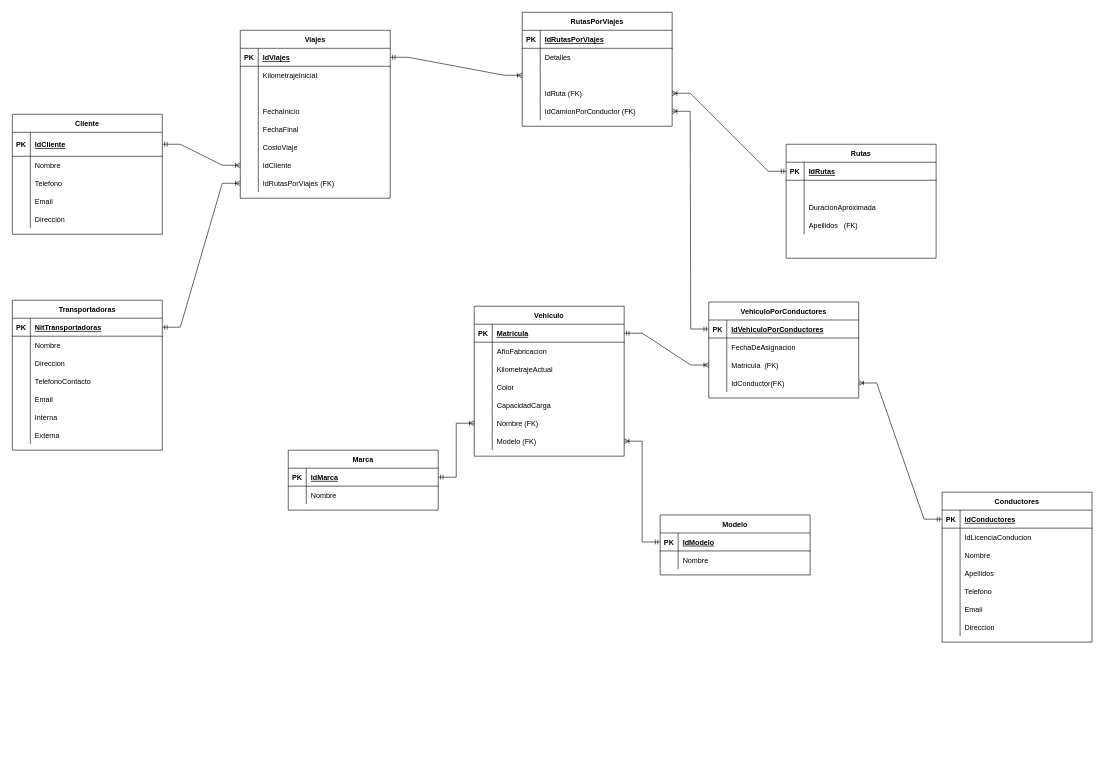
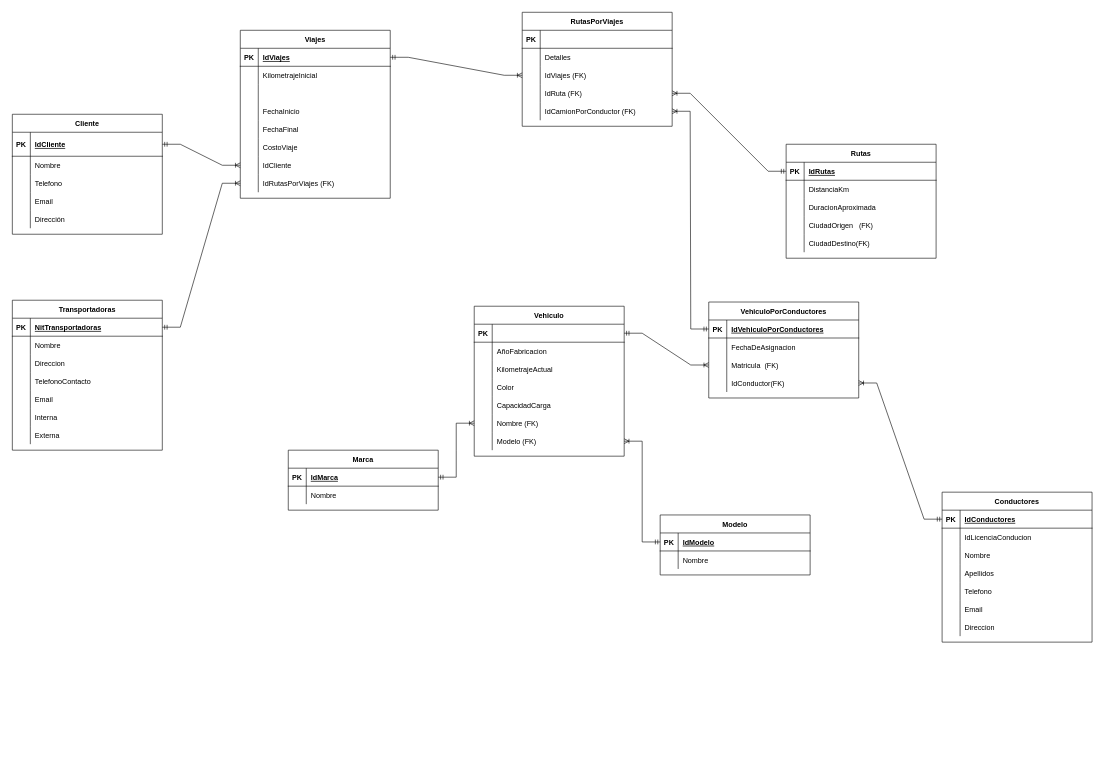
(606, 39) -> none
none -> (606, 75)
none -> (870, 189)
(837, 226) -> (844, 226)
none -> (870, 243)
(558, 333) -> none
